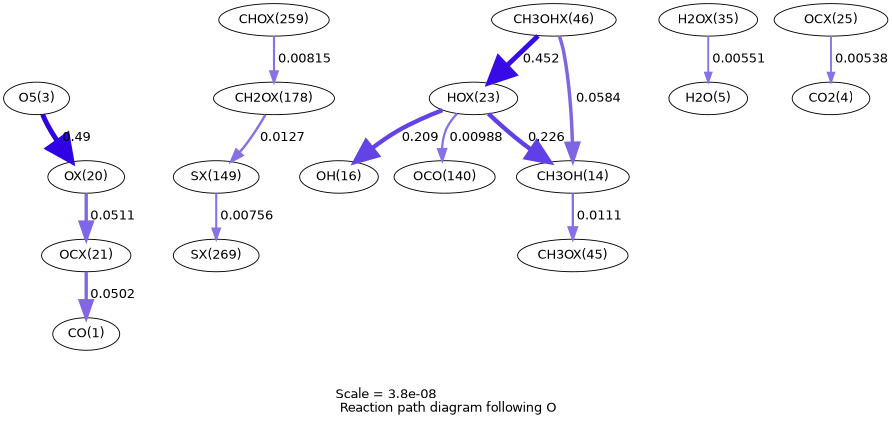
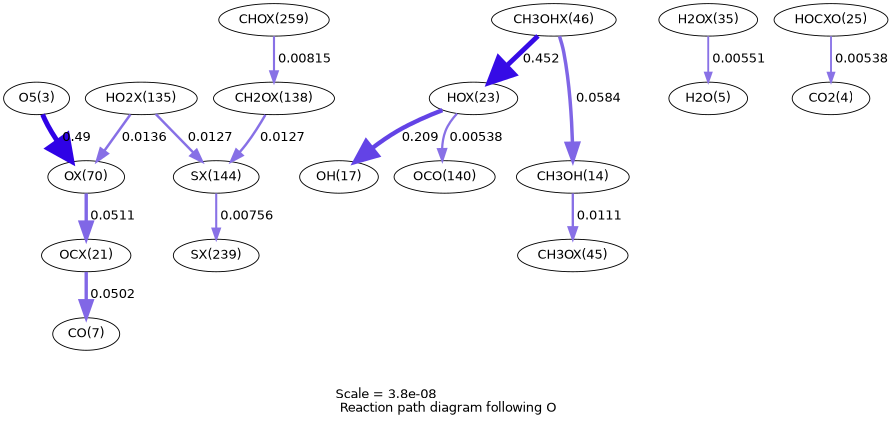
(831, 20) -> (831, 20)
none -> (141, 98)
(274, 98) -> (274, 98)
(509, 132) -> none
(474, 138) -> (474, 138)
(86, 177) -> (86, 177)
(216, 177) -> (216, 177)
(339, 177) -> (339, 177)
(216, 255) -> (216, 255)
(86, 334) -> (86, 334)
